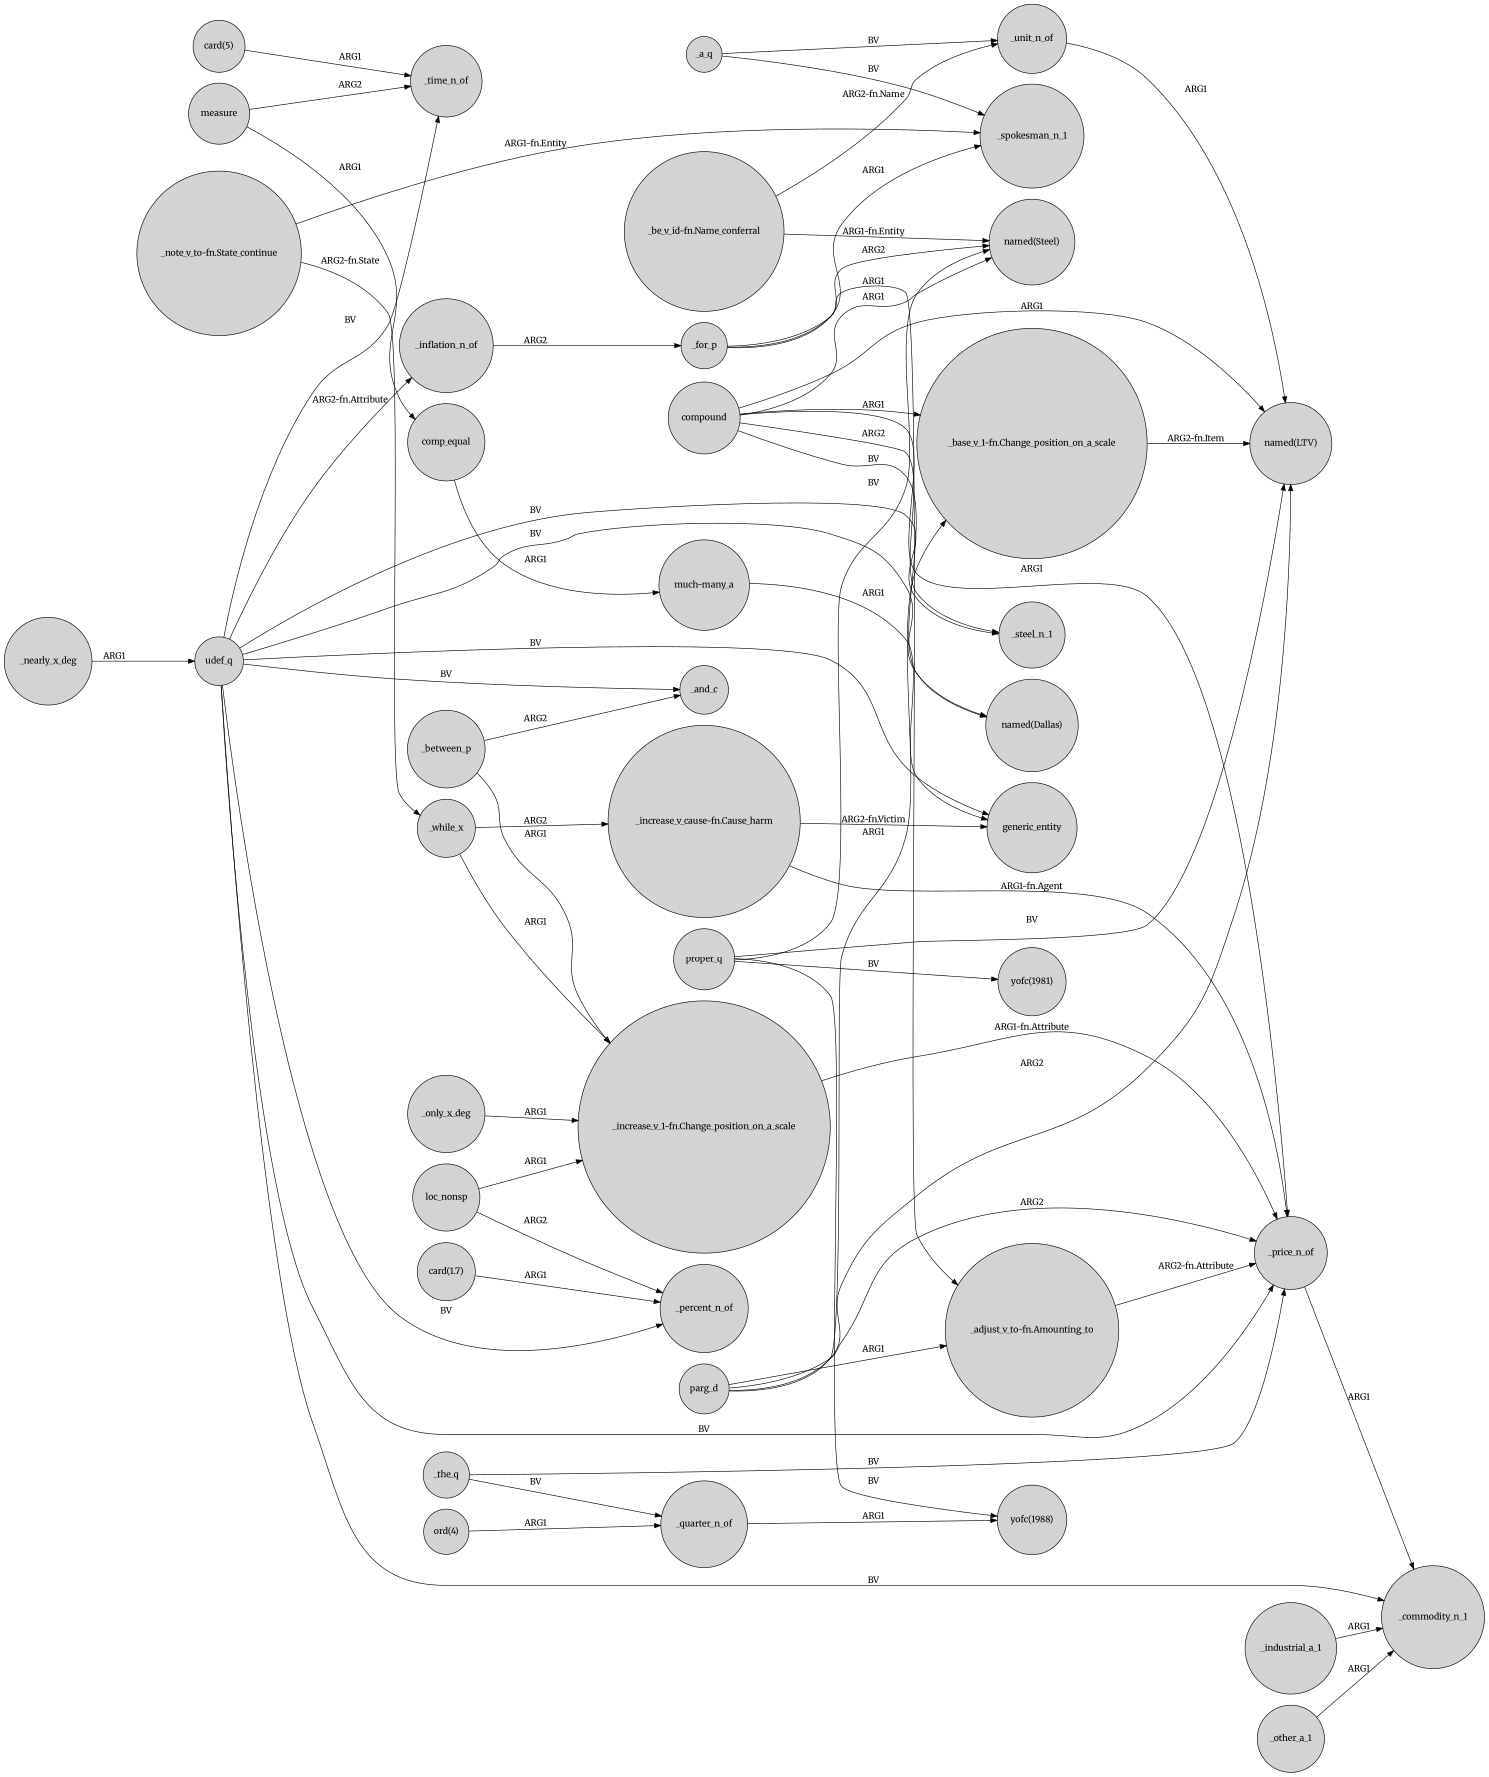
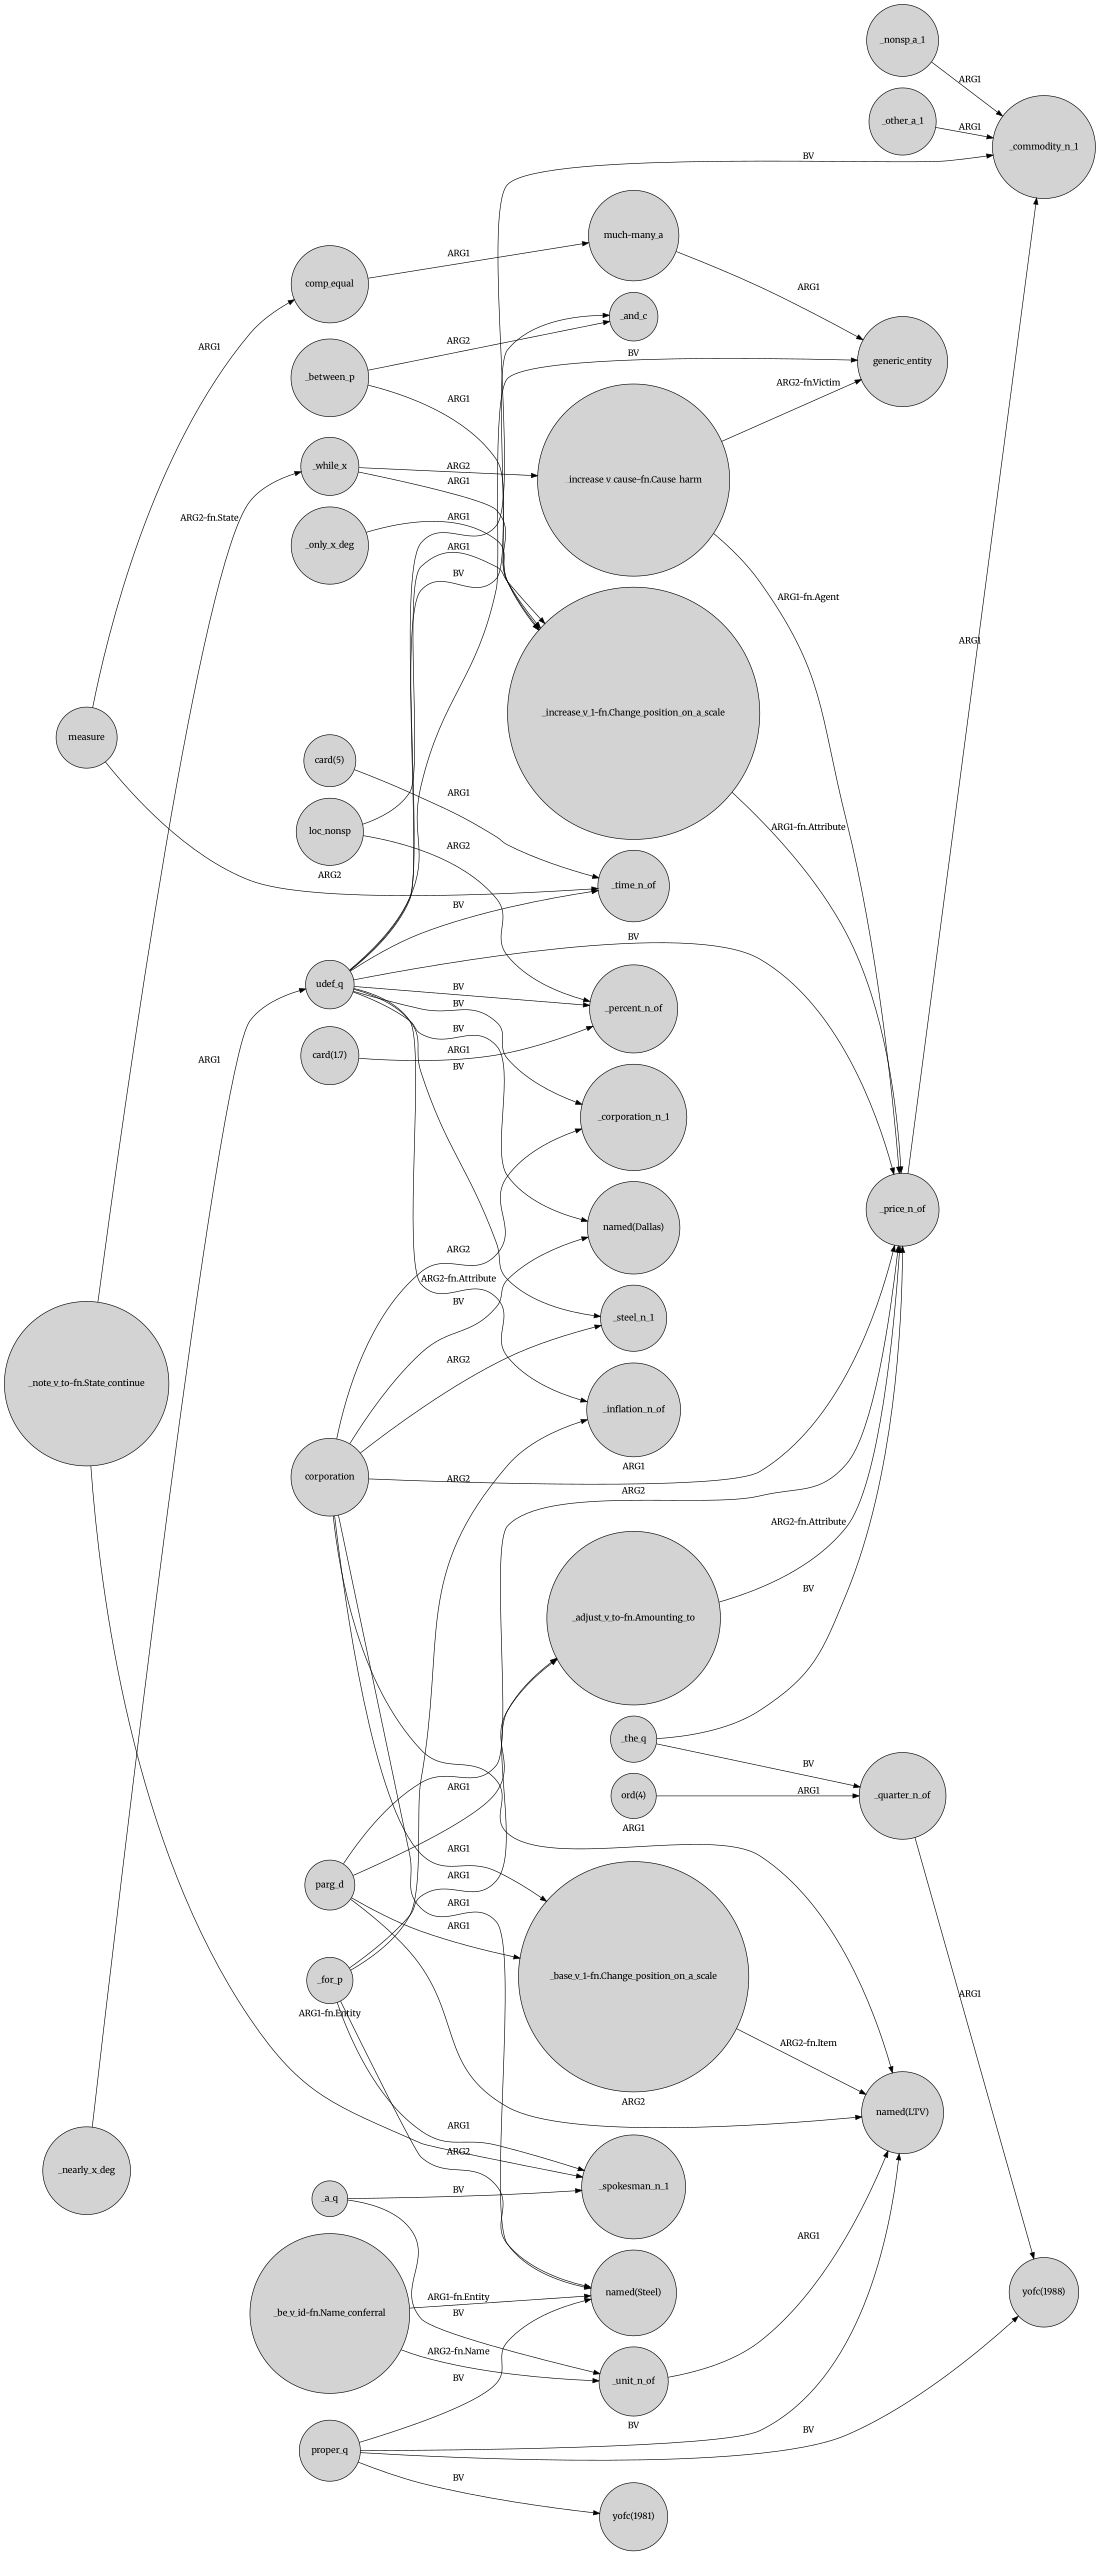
(584, 346) -> (432, 1679)
(704, 418) -> (330, 1477)
none -> (634, 1117)
(1291, 1648) -> (903, 40)
